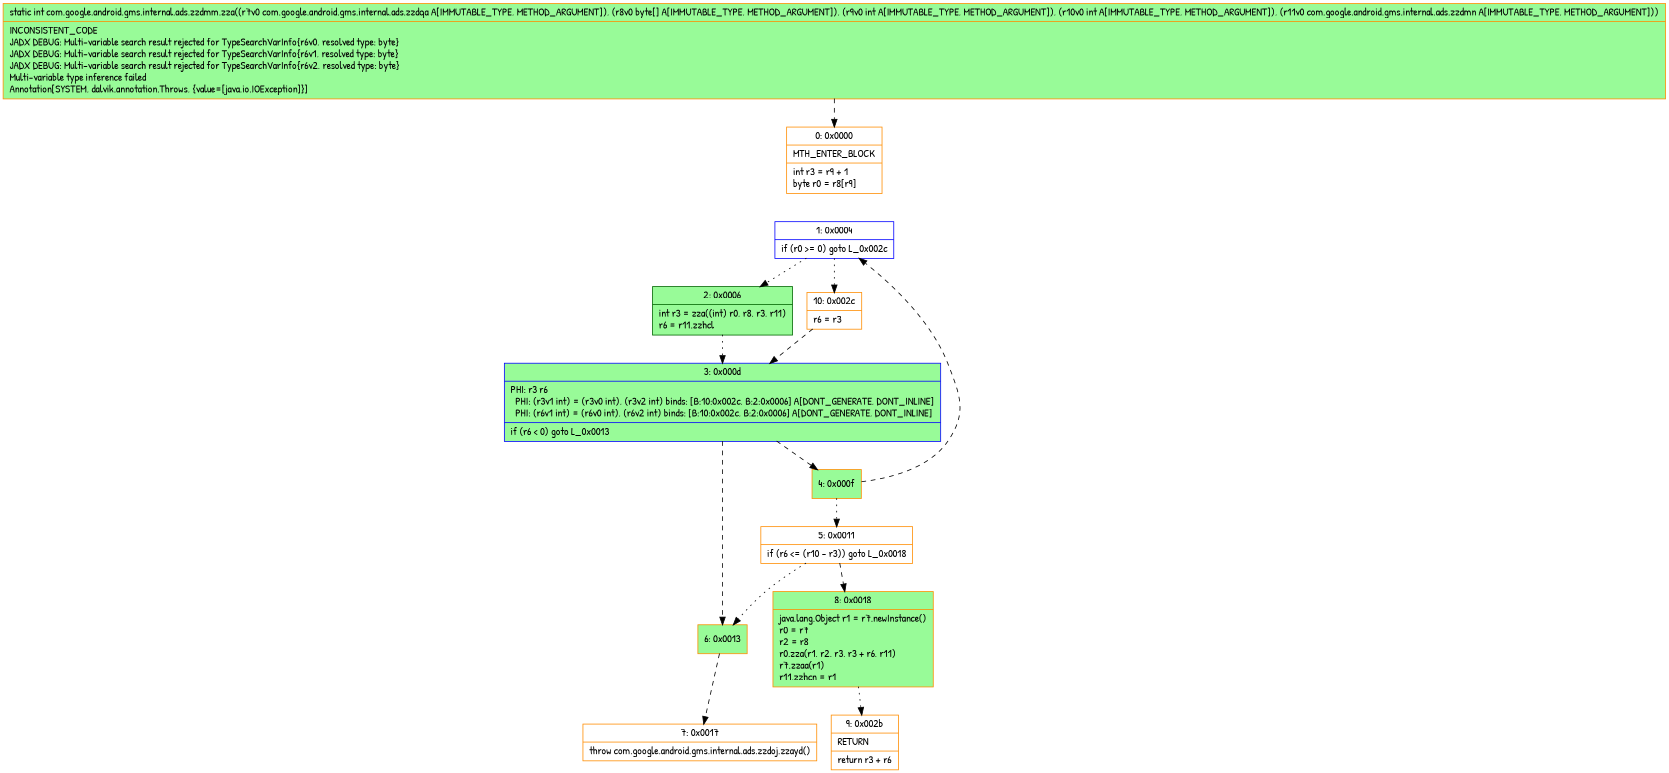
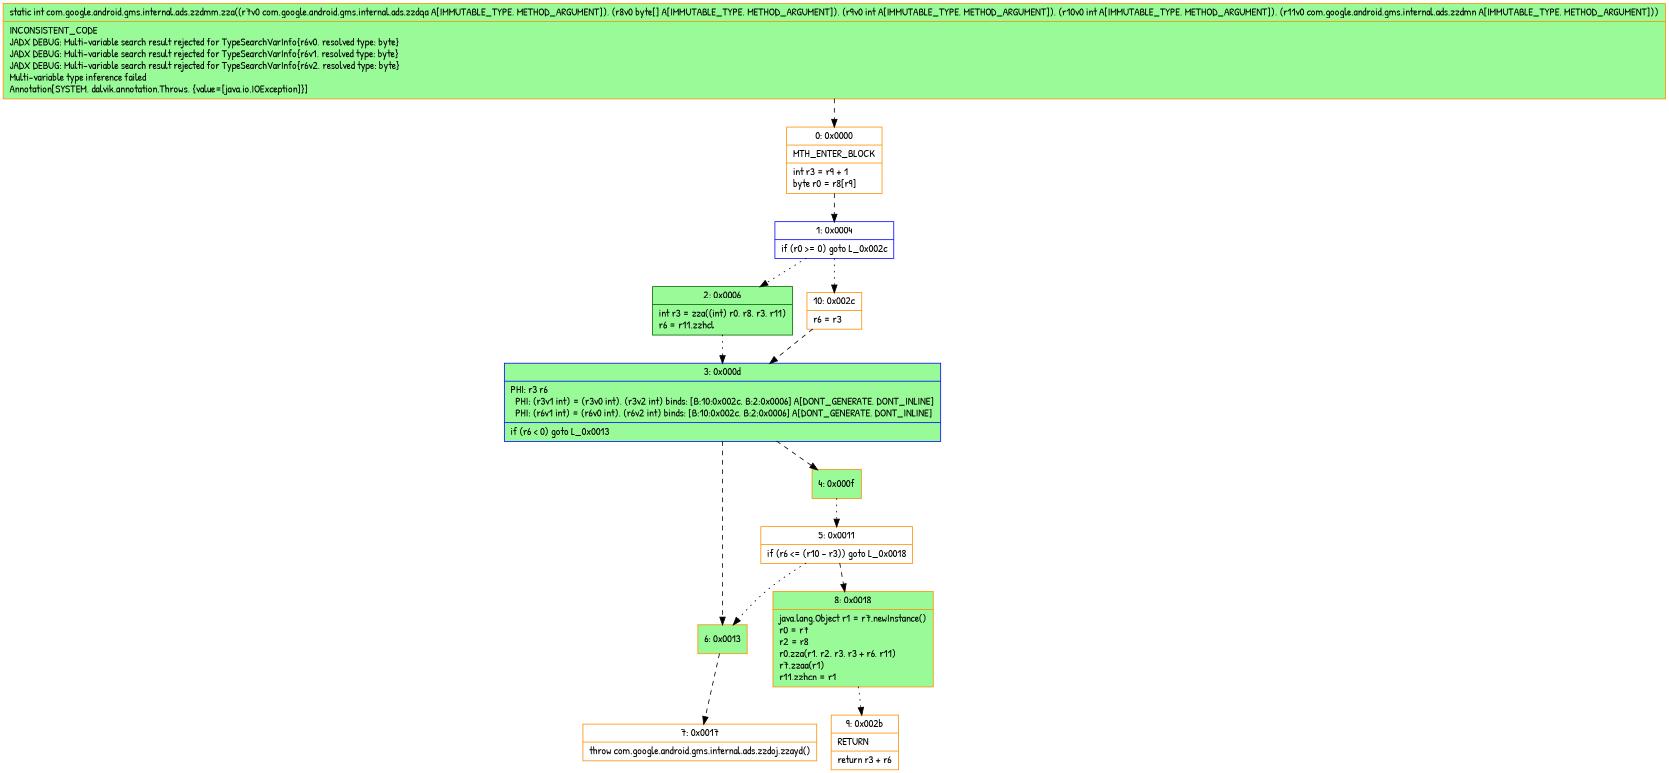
(956, 387) -> (834, 204)
